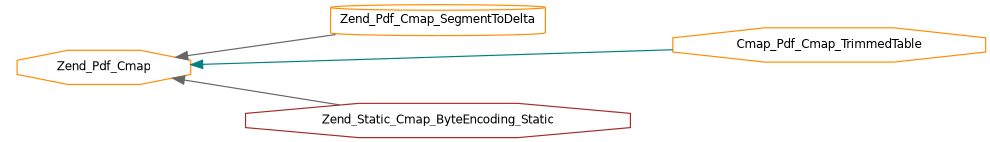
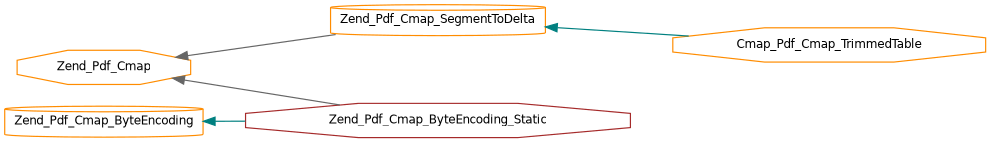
(438, 57) -> (623, 32)
(438, 120) -> (438, 120)
none -> (104, 122)
